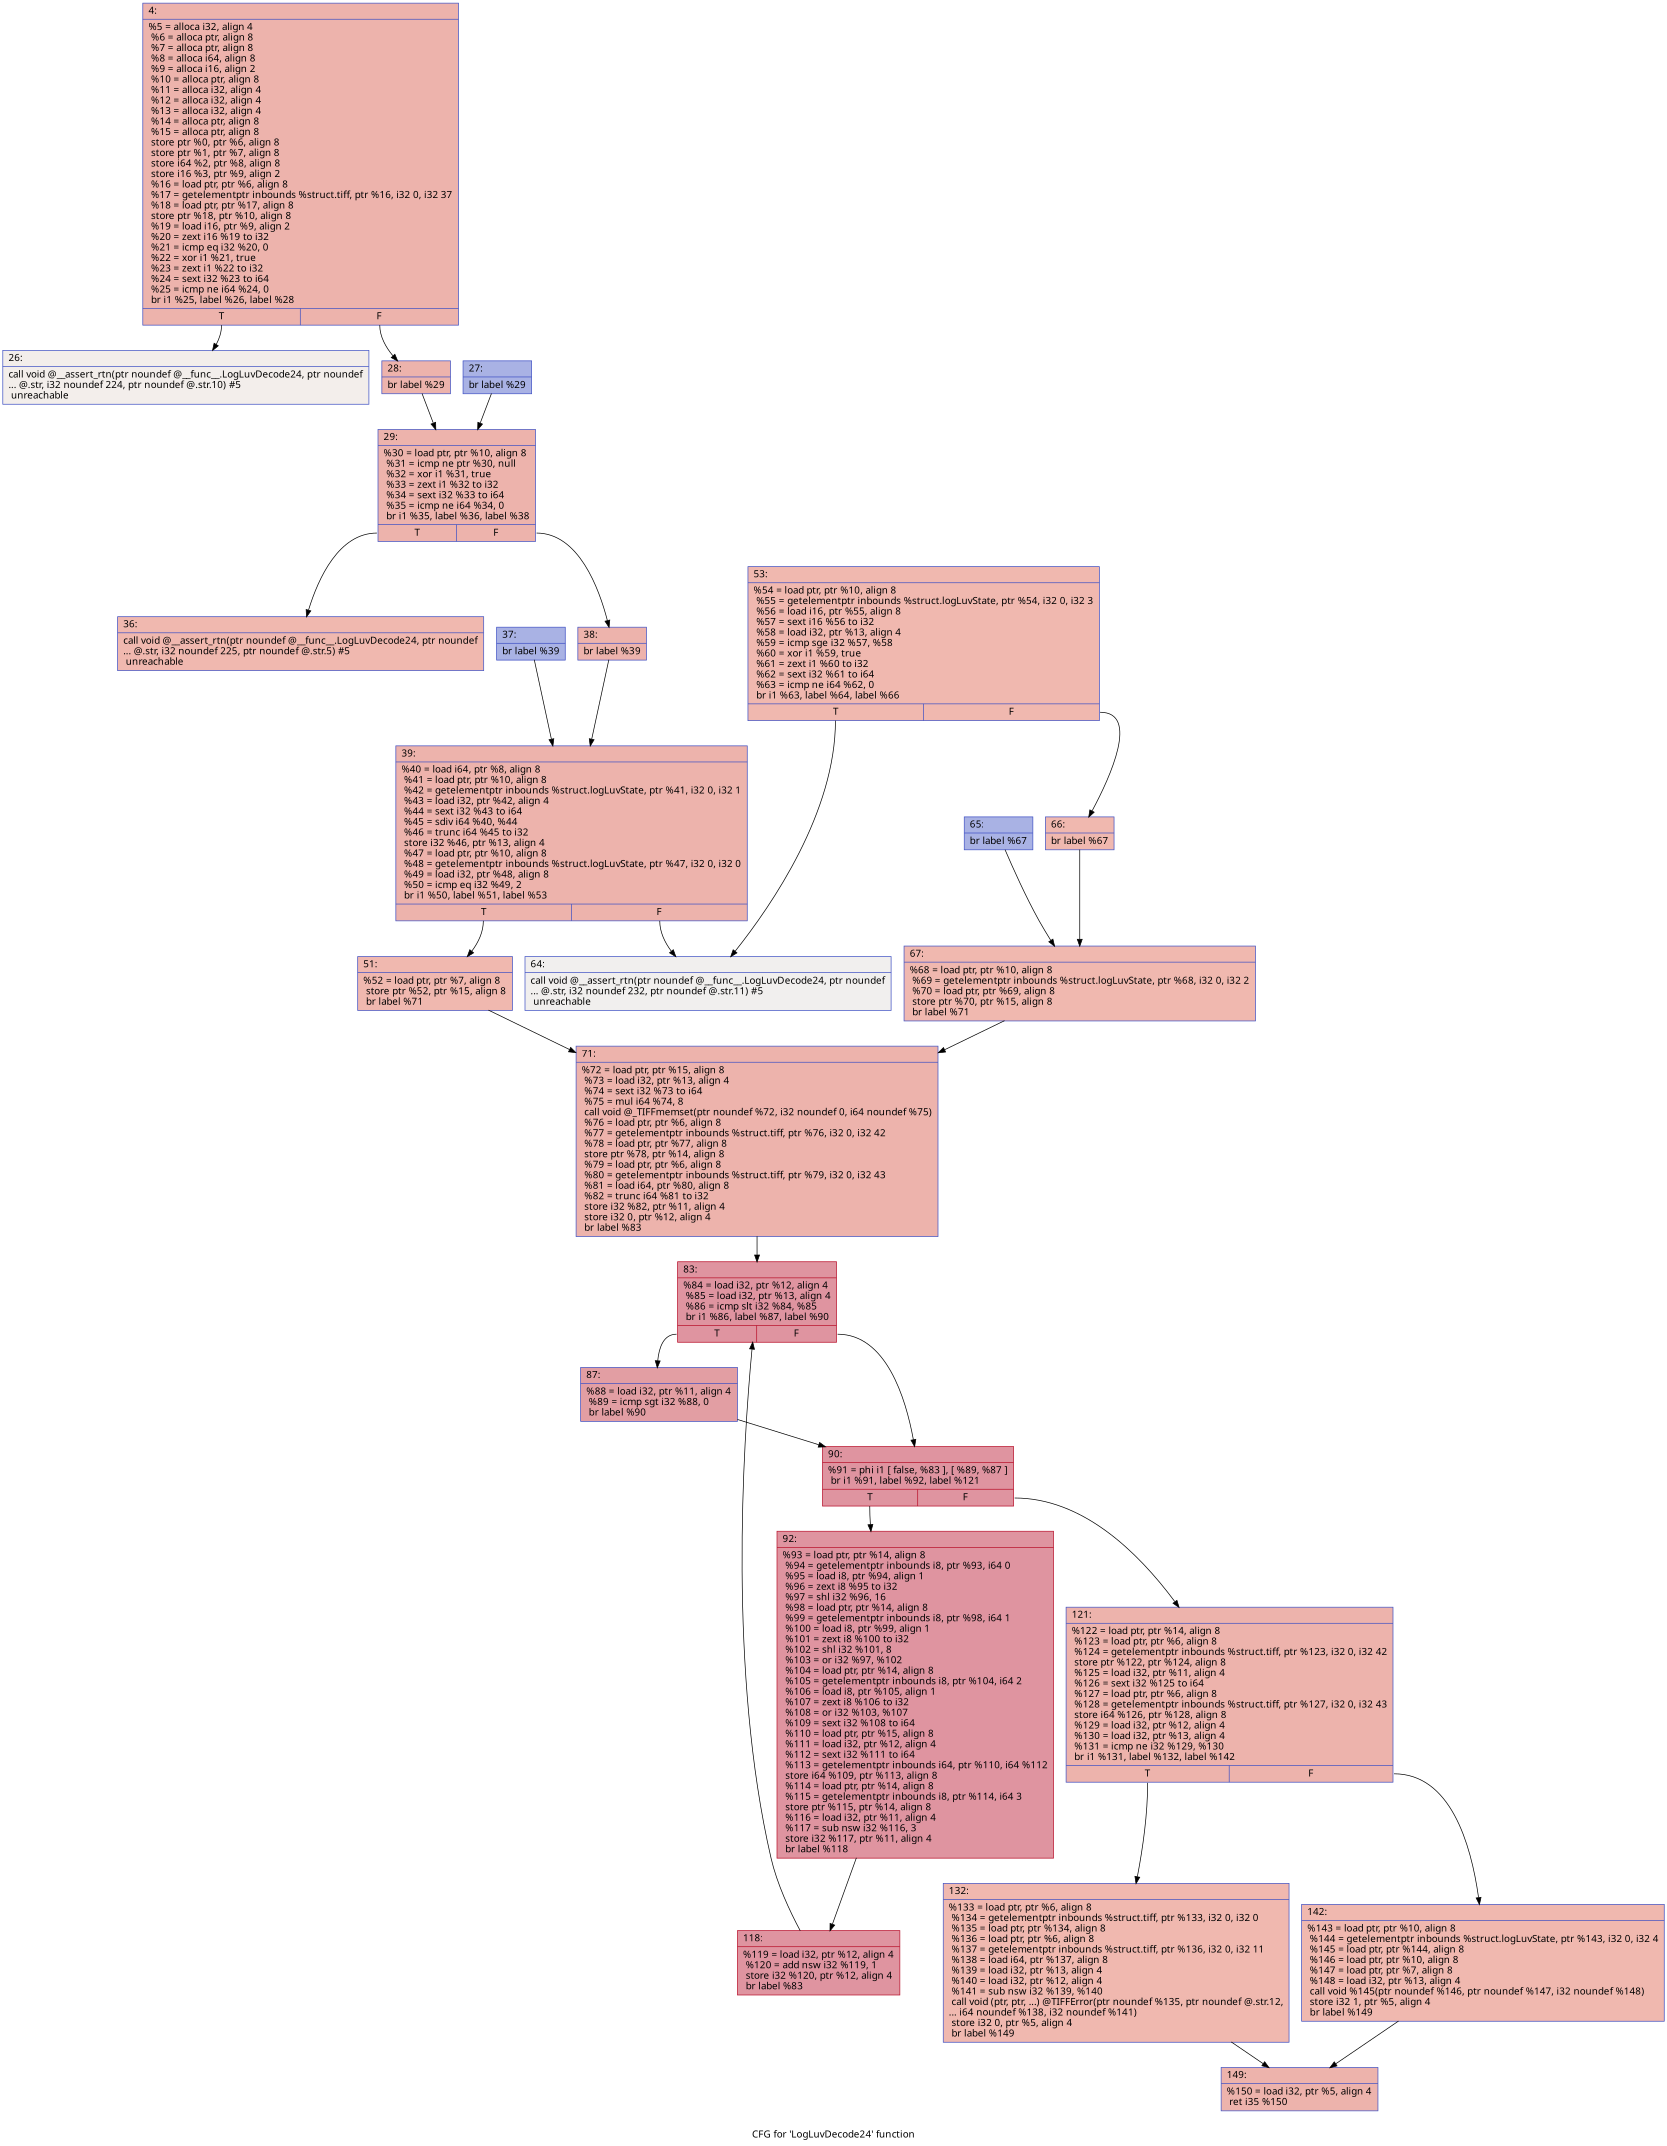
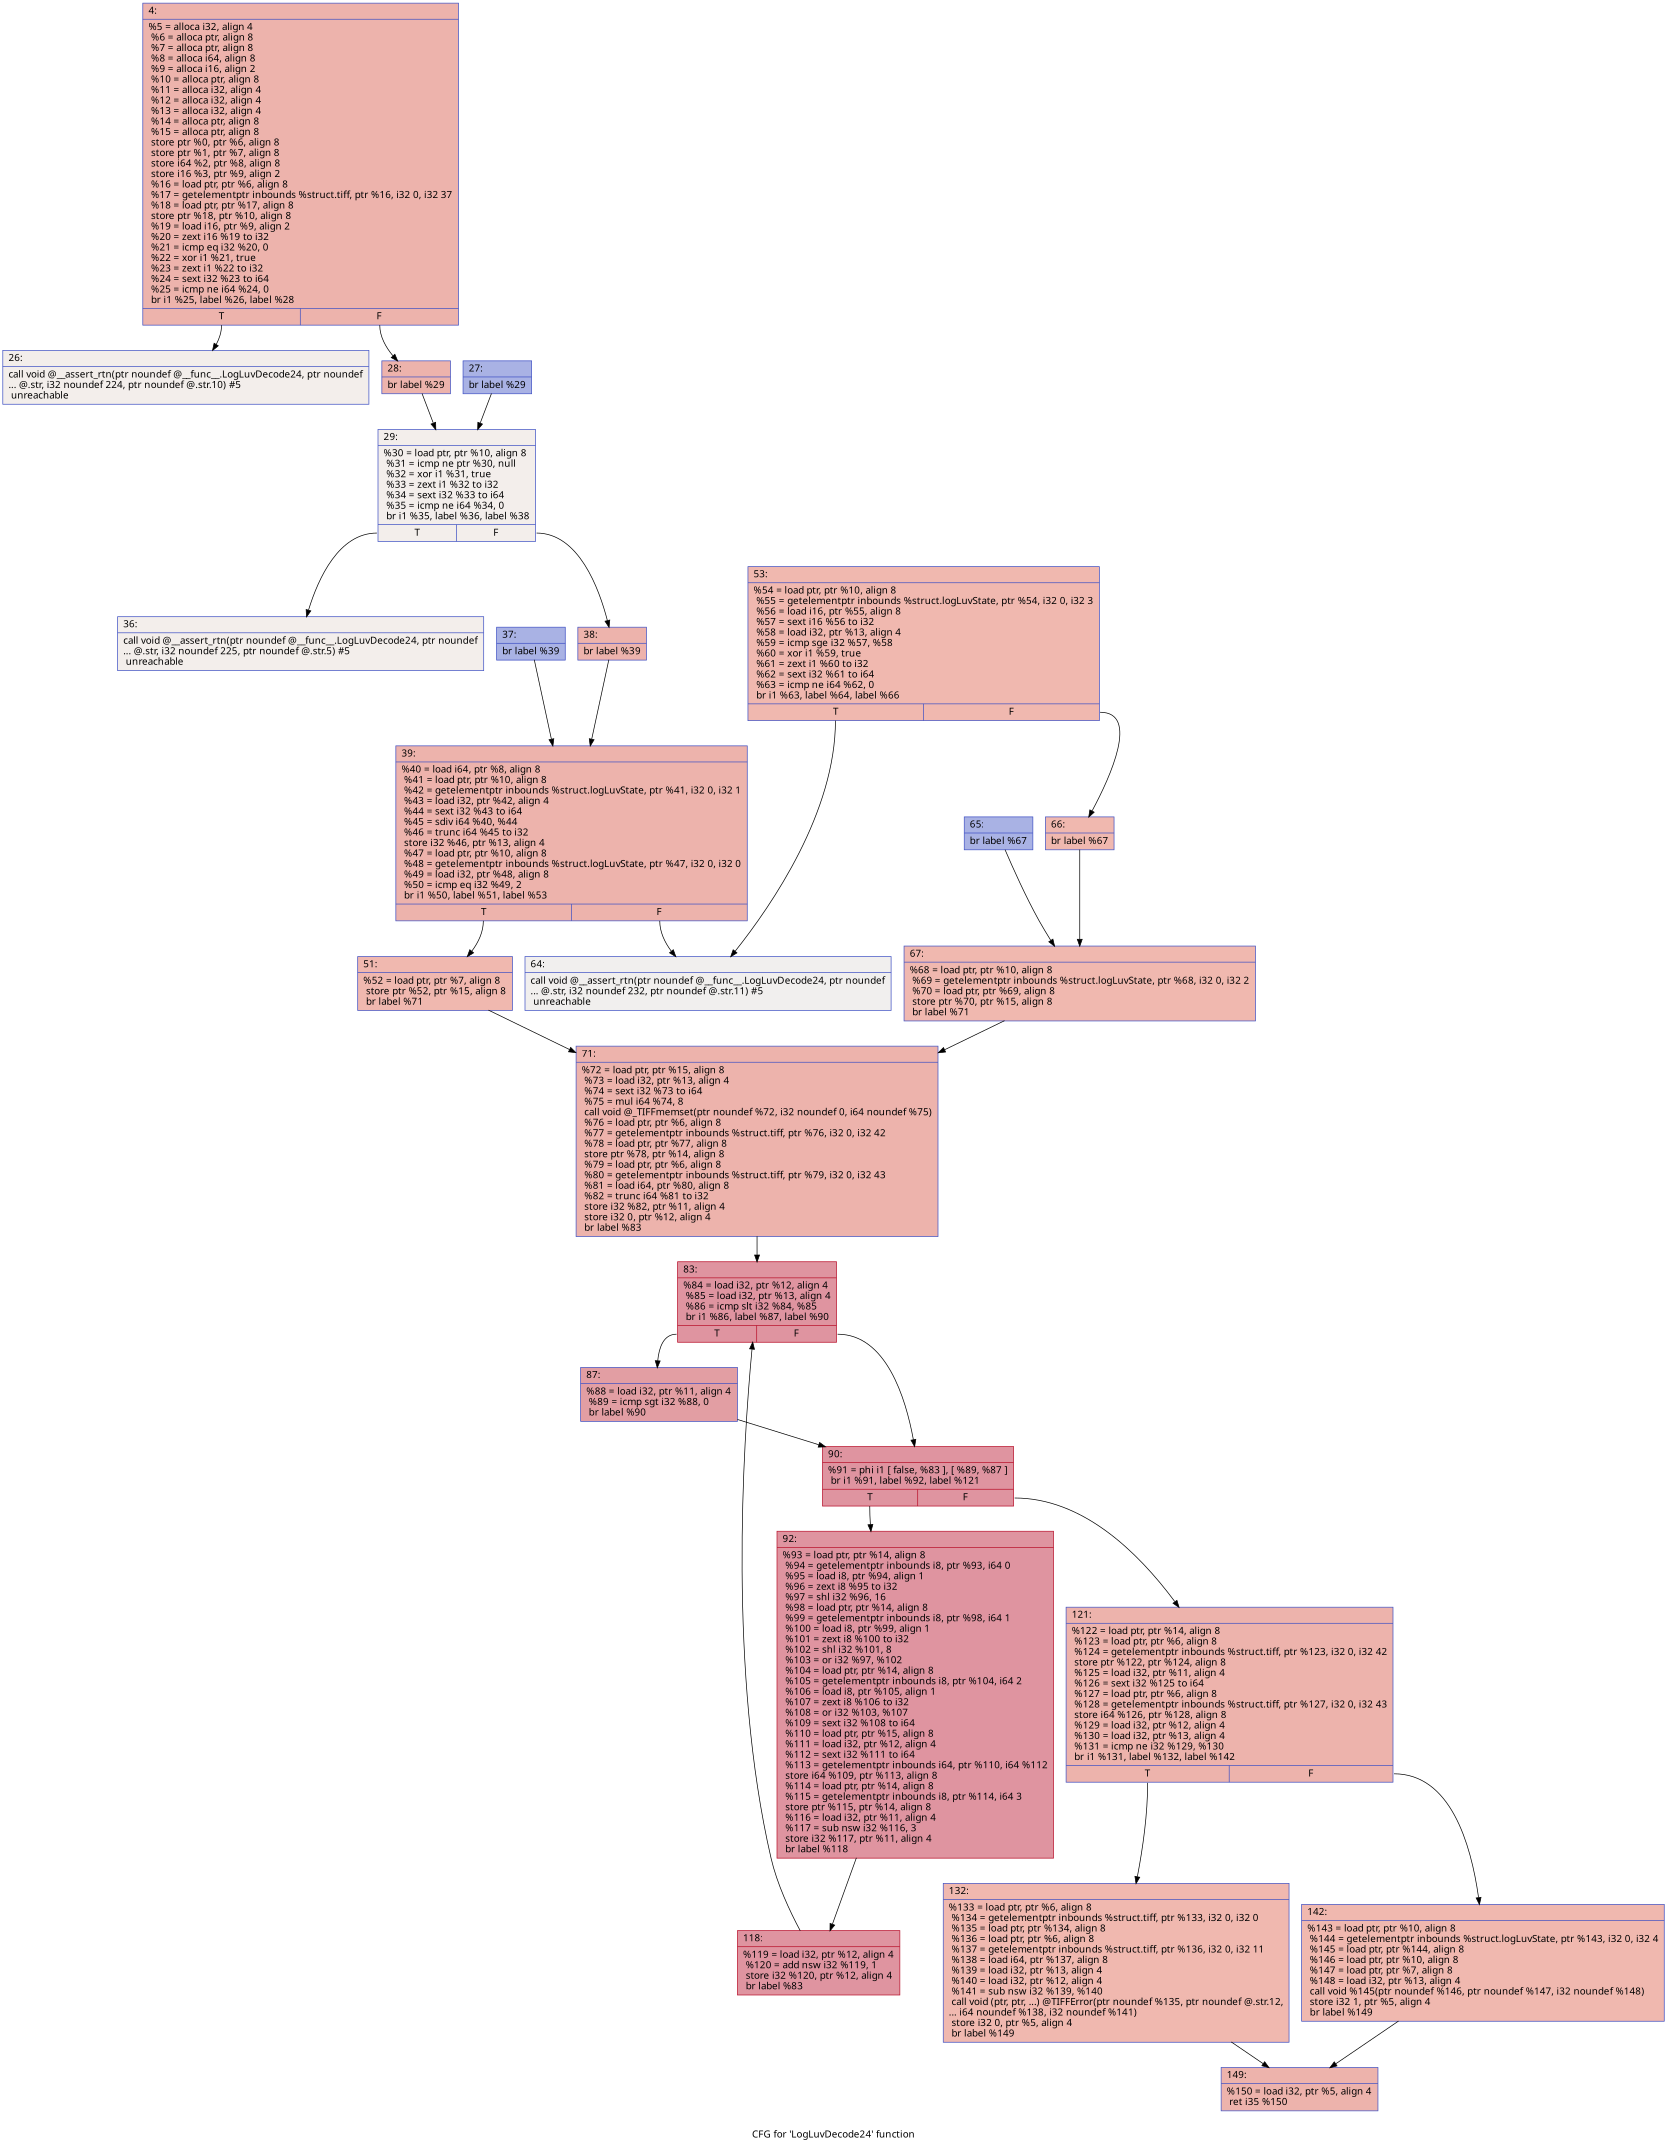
(457, 485) -> (457, 485)
(301, 644) -> (301, 644)
